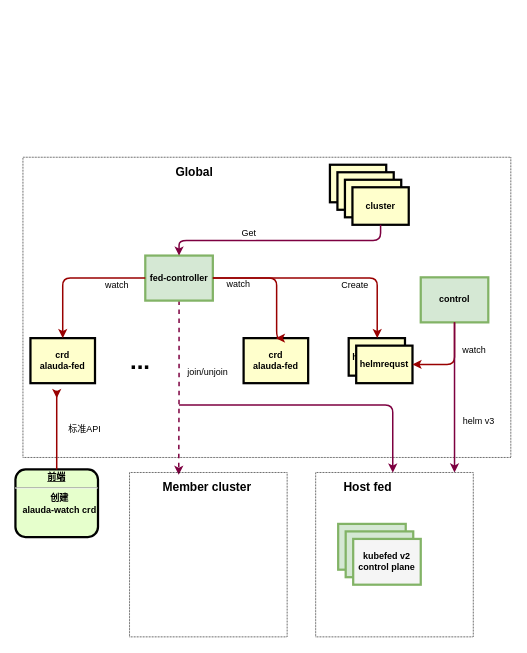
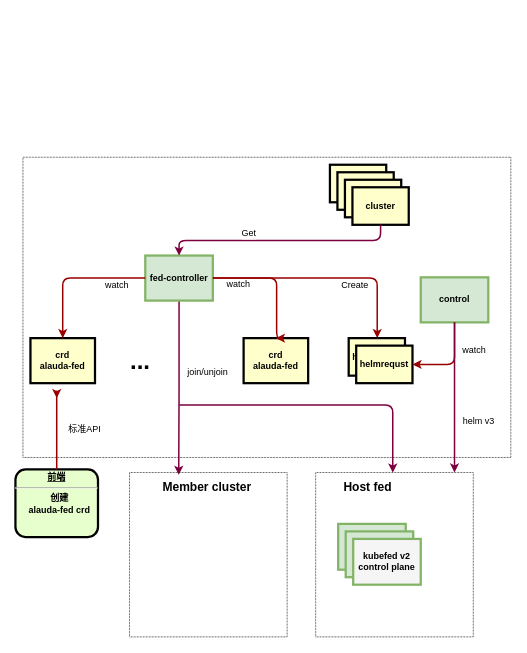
(194, 172) -> none
(179, 384) -> (179, 384)
(57, 469) -> (57, 469)
